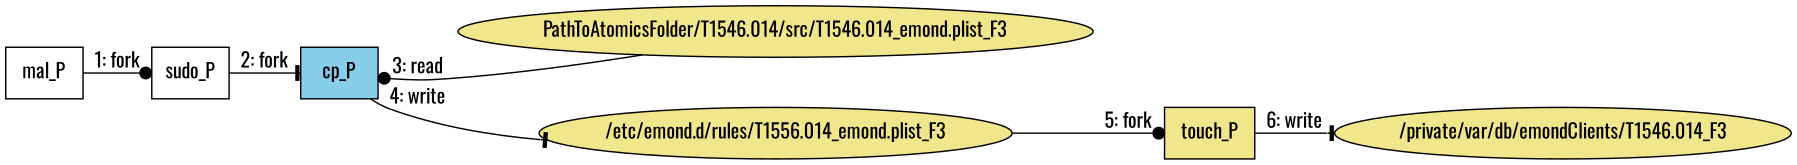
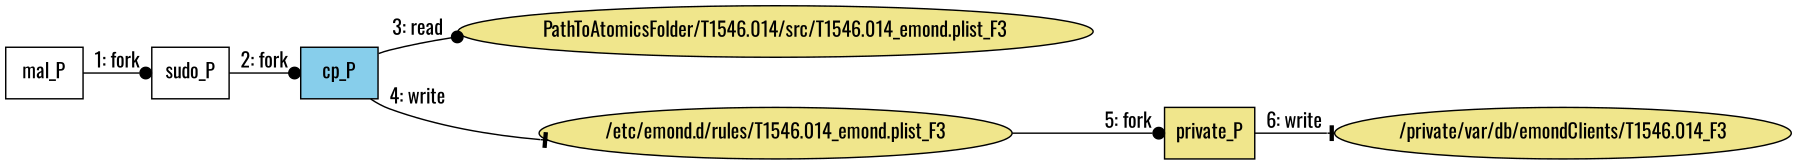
(517, 72) -> (415, 44)
(261, 73) -> (261, 73)
(776, 133) -> (776, 133)
(1210, 133) -> (1210, 133)
